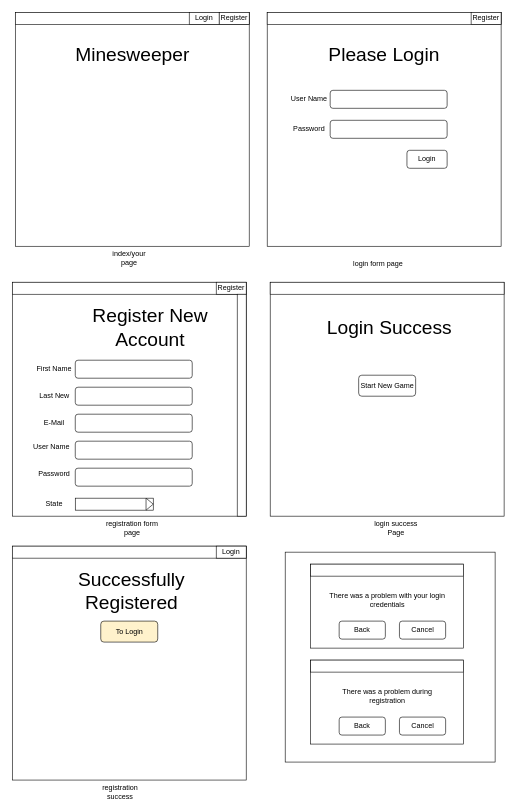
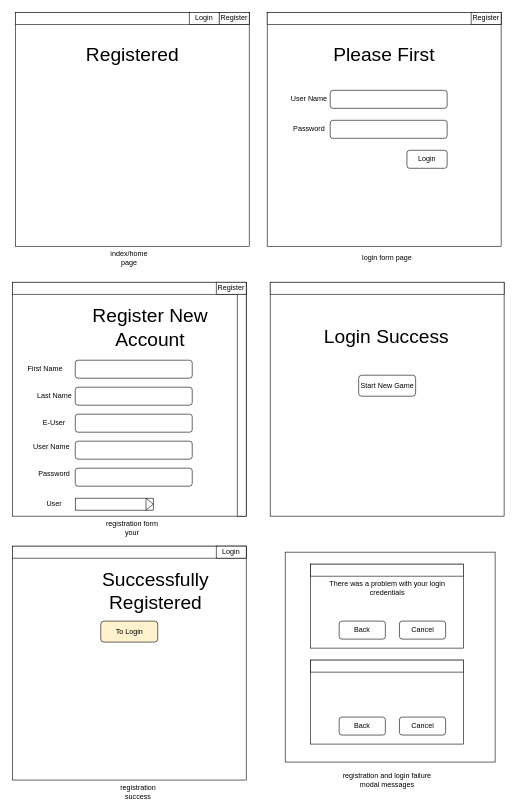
(133, 54) -> (133, 54)
(384, 54) -> (384, 54)
(129, 258) -> (129, 258)
(378, 264) -> (387, 258)
(390, 327) -> (387, 336)
(54, 369) -> (45, 369)
(55, 396) -> (55, 396)
(54, 423) -> (54, 423)
(54, 504) -> (54, 504)
(132, 528) -> (132, 528)
(396, 528) -> none
(132, 591) -> (156, 591)
(387, 600) -> (387, 588)
(387, 696) -> none
none -> (387, 780)
(120, 792) -> (138, 792)
